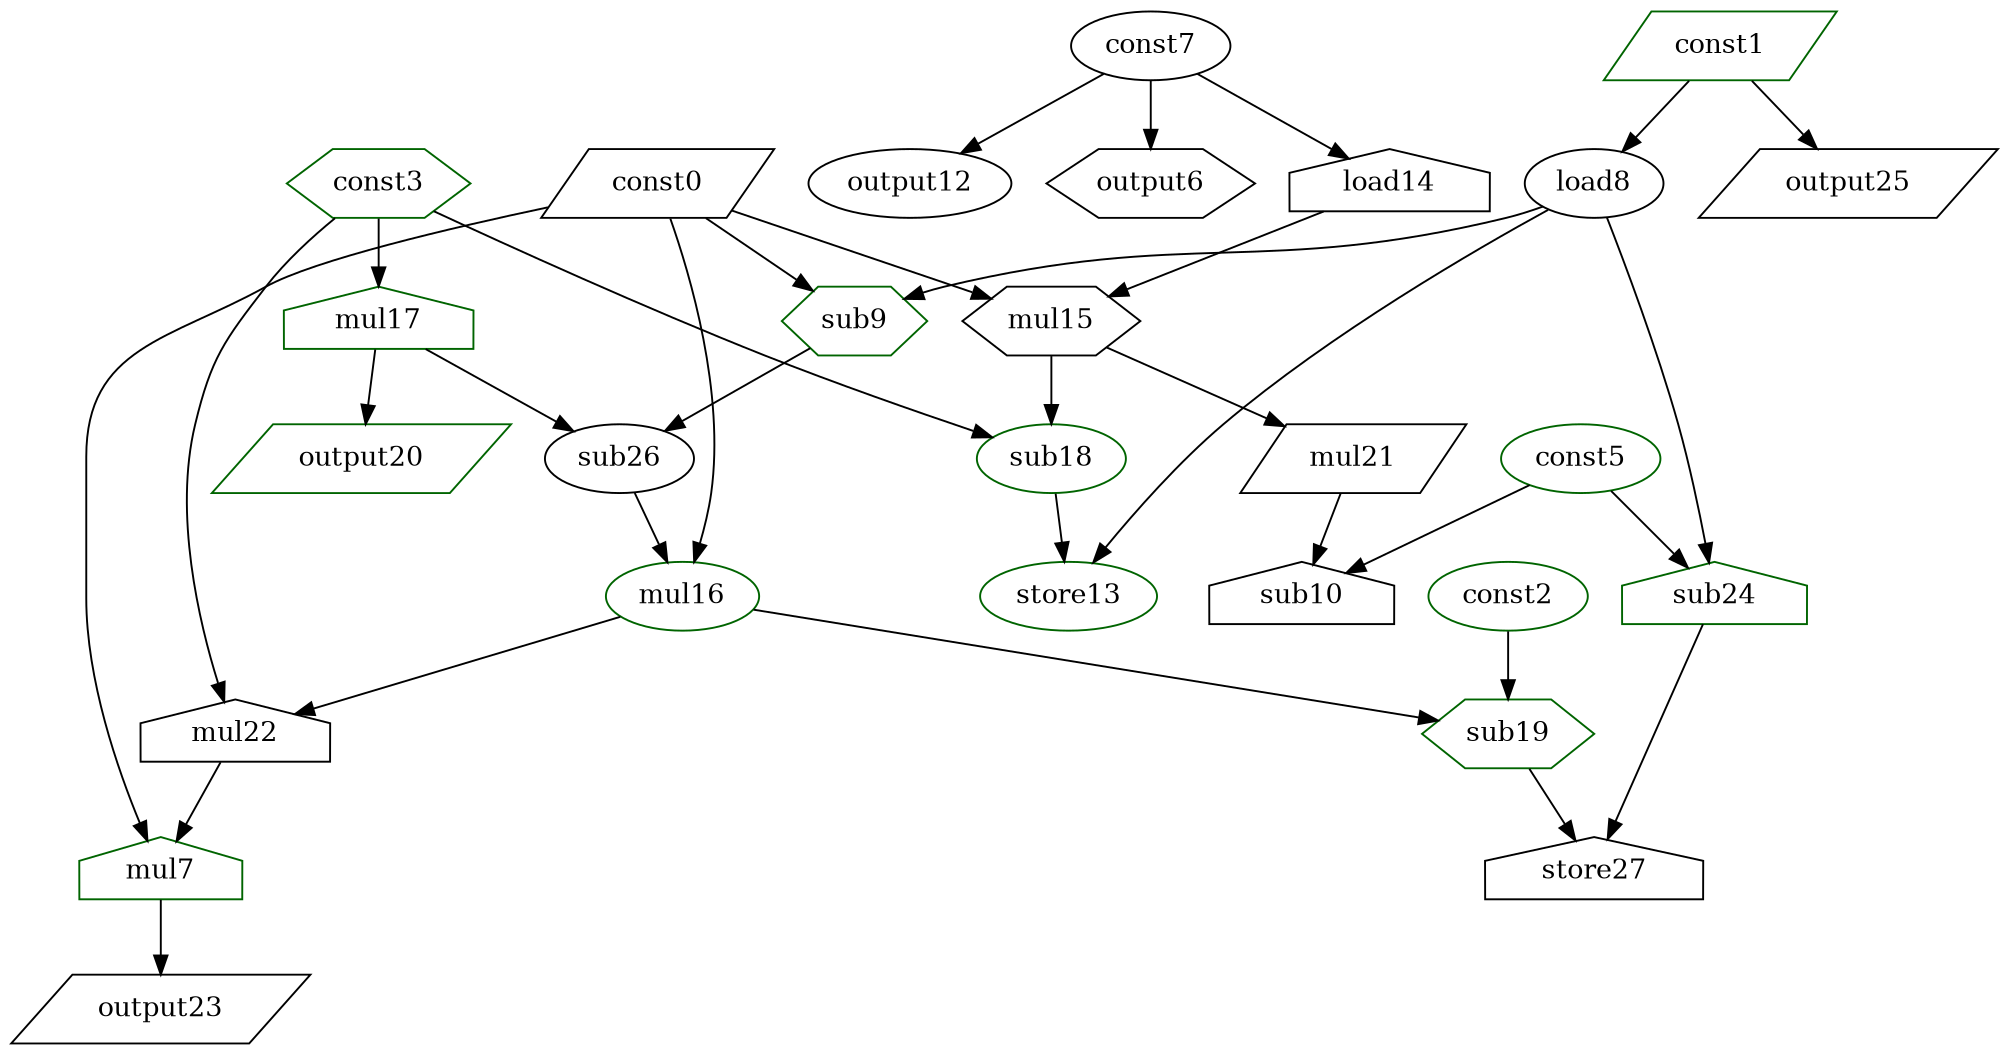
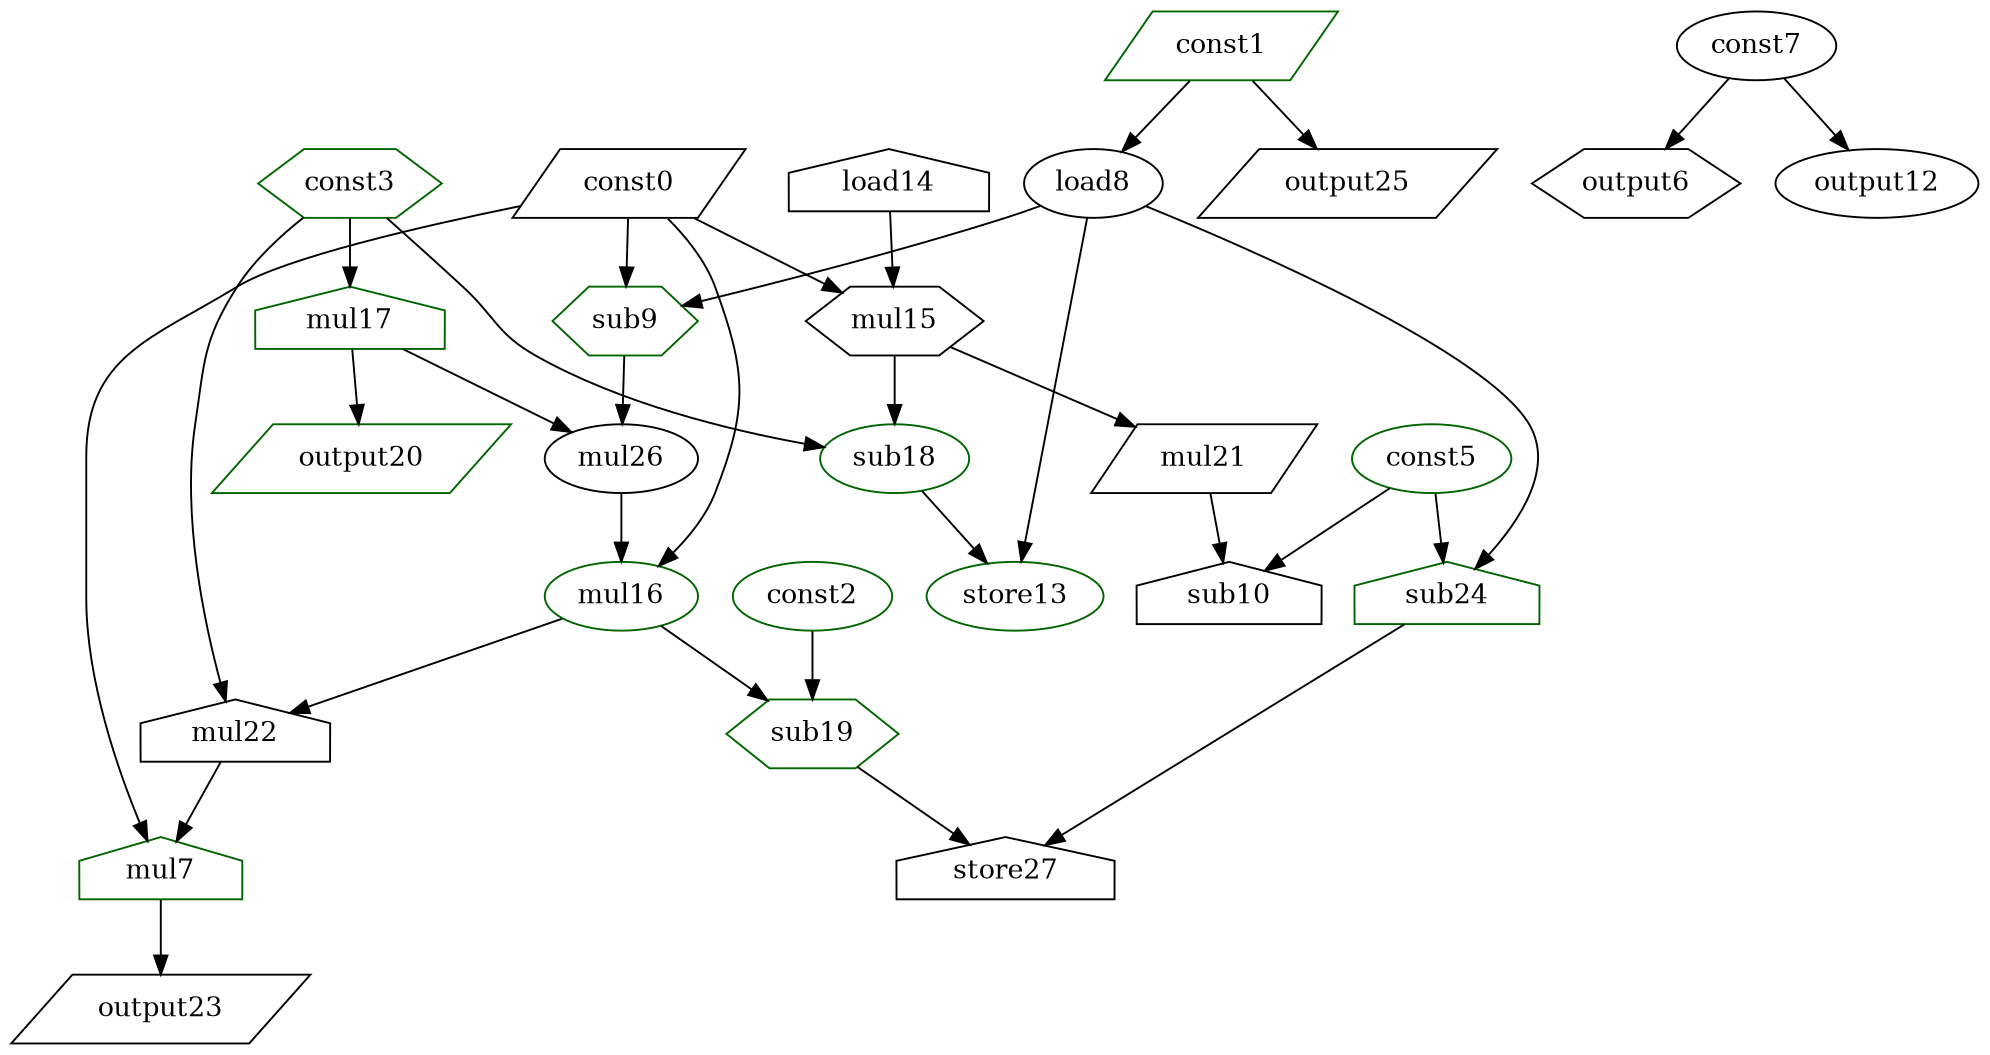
(1265, 112) -> none
(619, 459) -> (621, 459)
